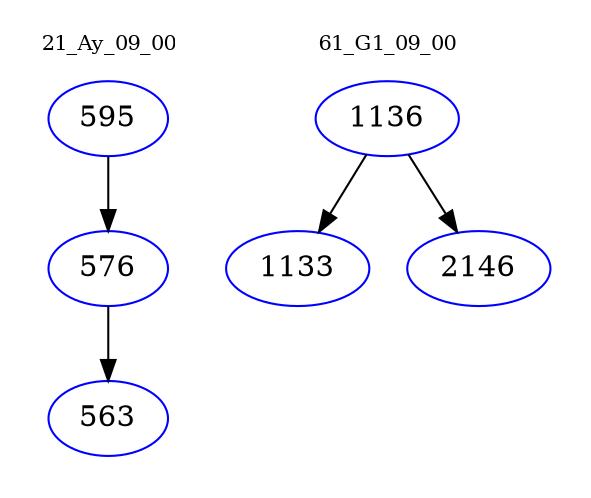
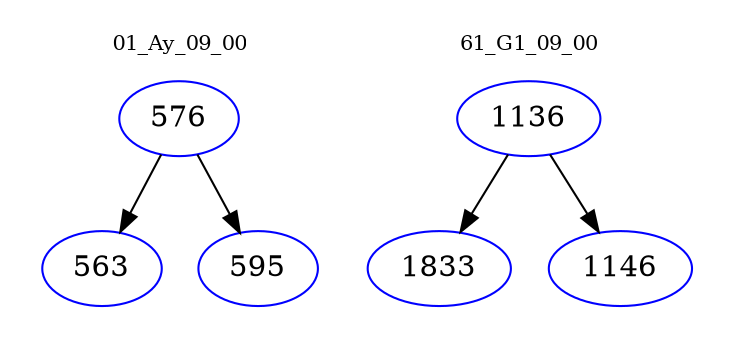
(109, 45) -> (180, 45)
(108, 183) -> (214, 184)
(298, 269) -> (439, 269)
(479, 269) -> (620, 269)
